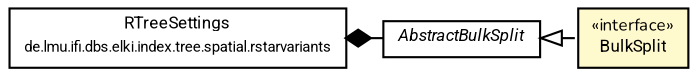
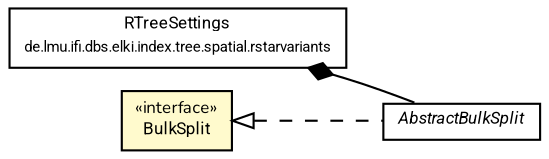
(570, 38) -> (319, 121)
